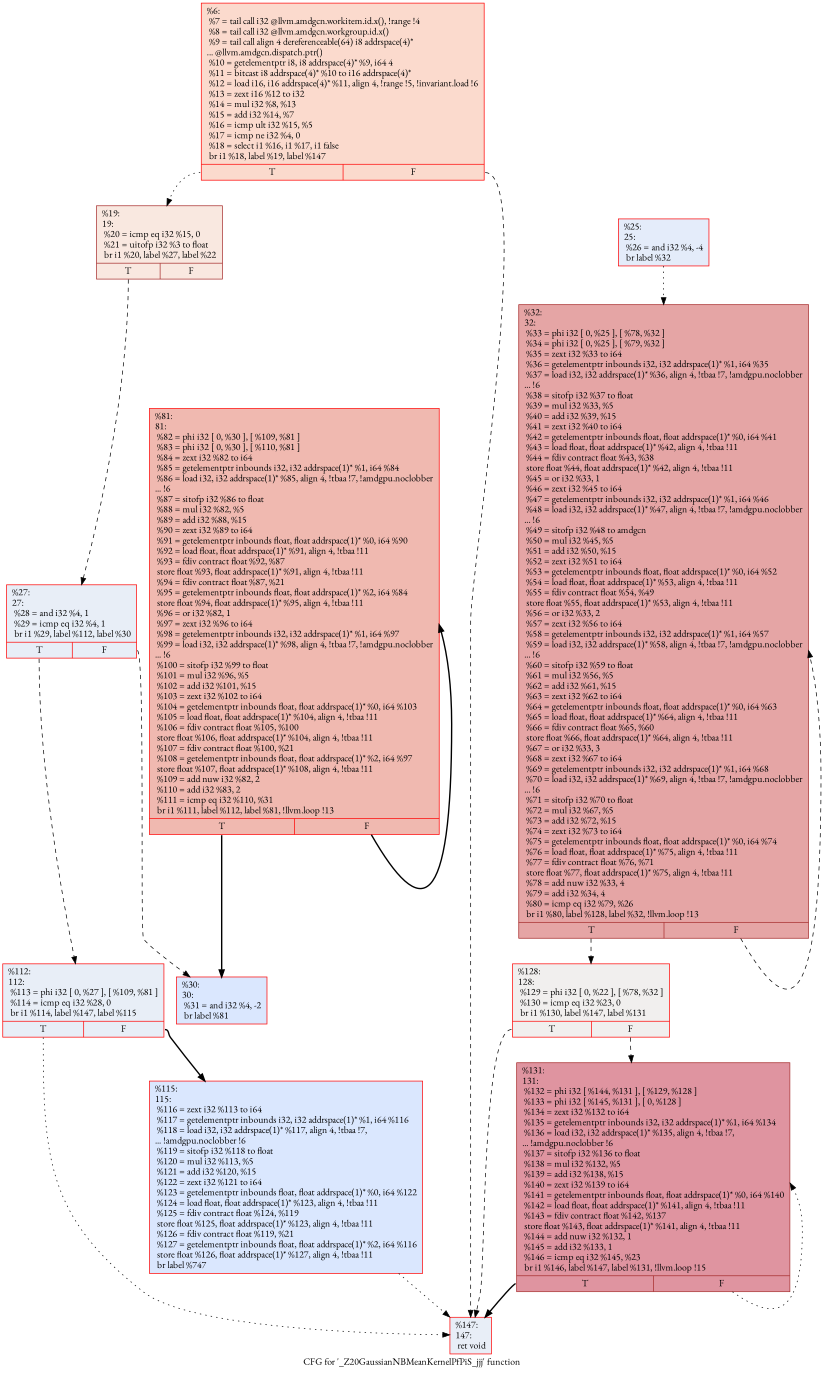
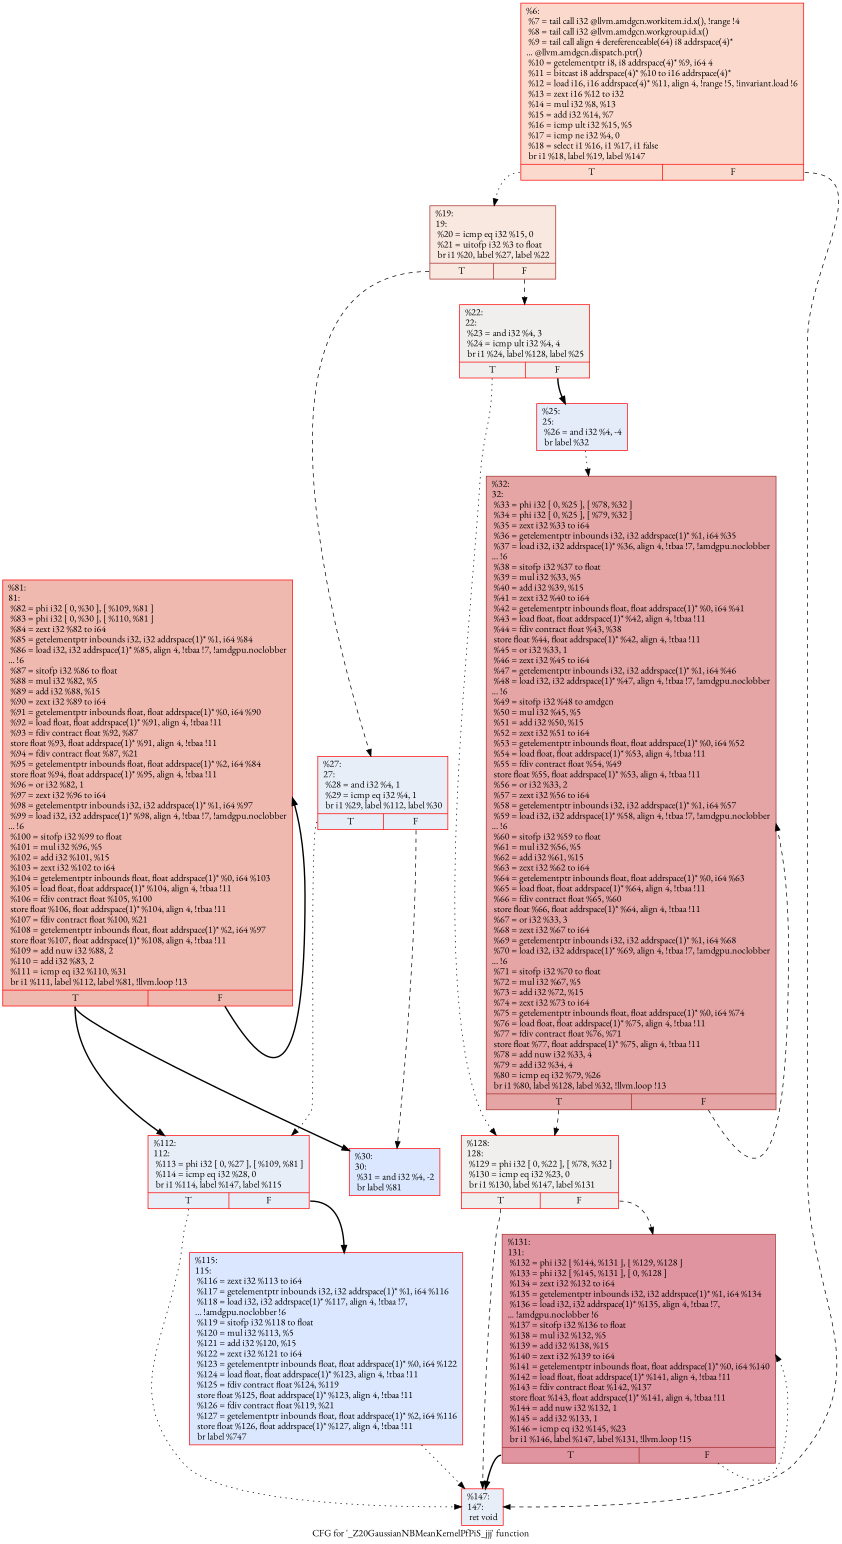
none -> (525, 341)
(208, 779) -> (61, 951)
(50, 809) -> (313, 979)
none -> (102, 1078)
